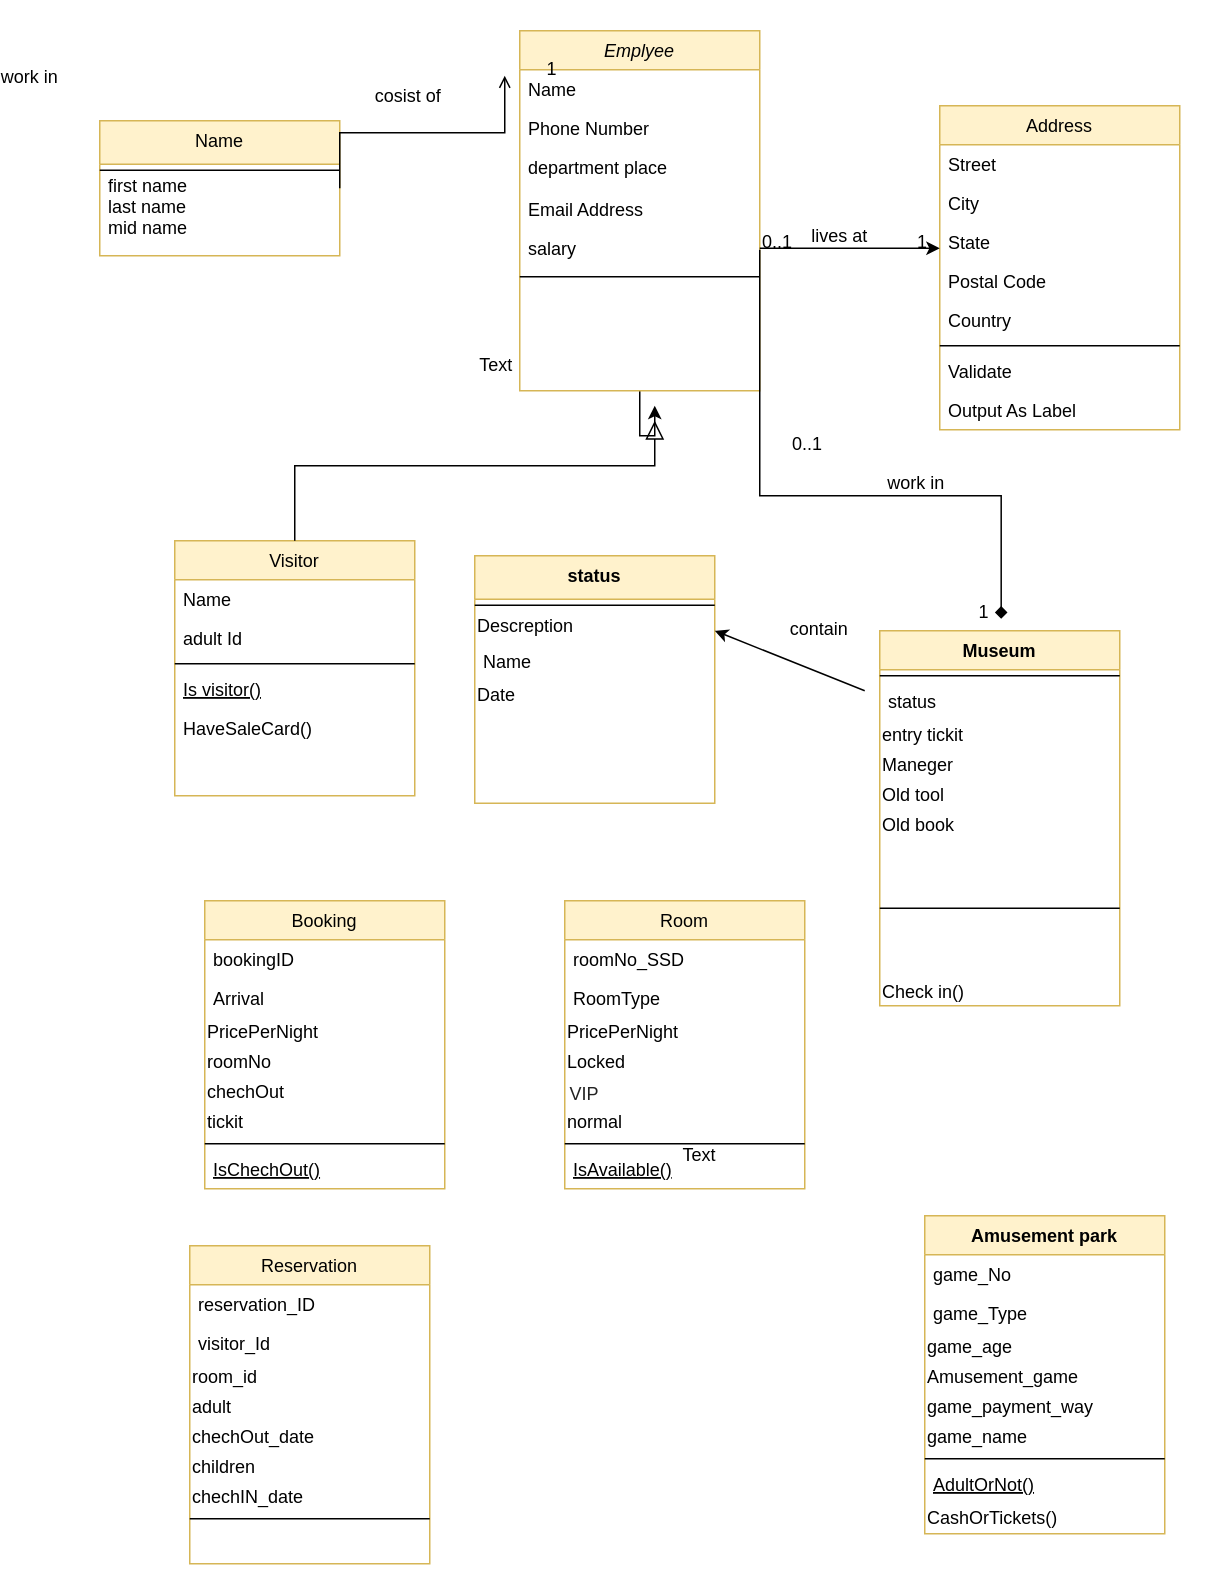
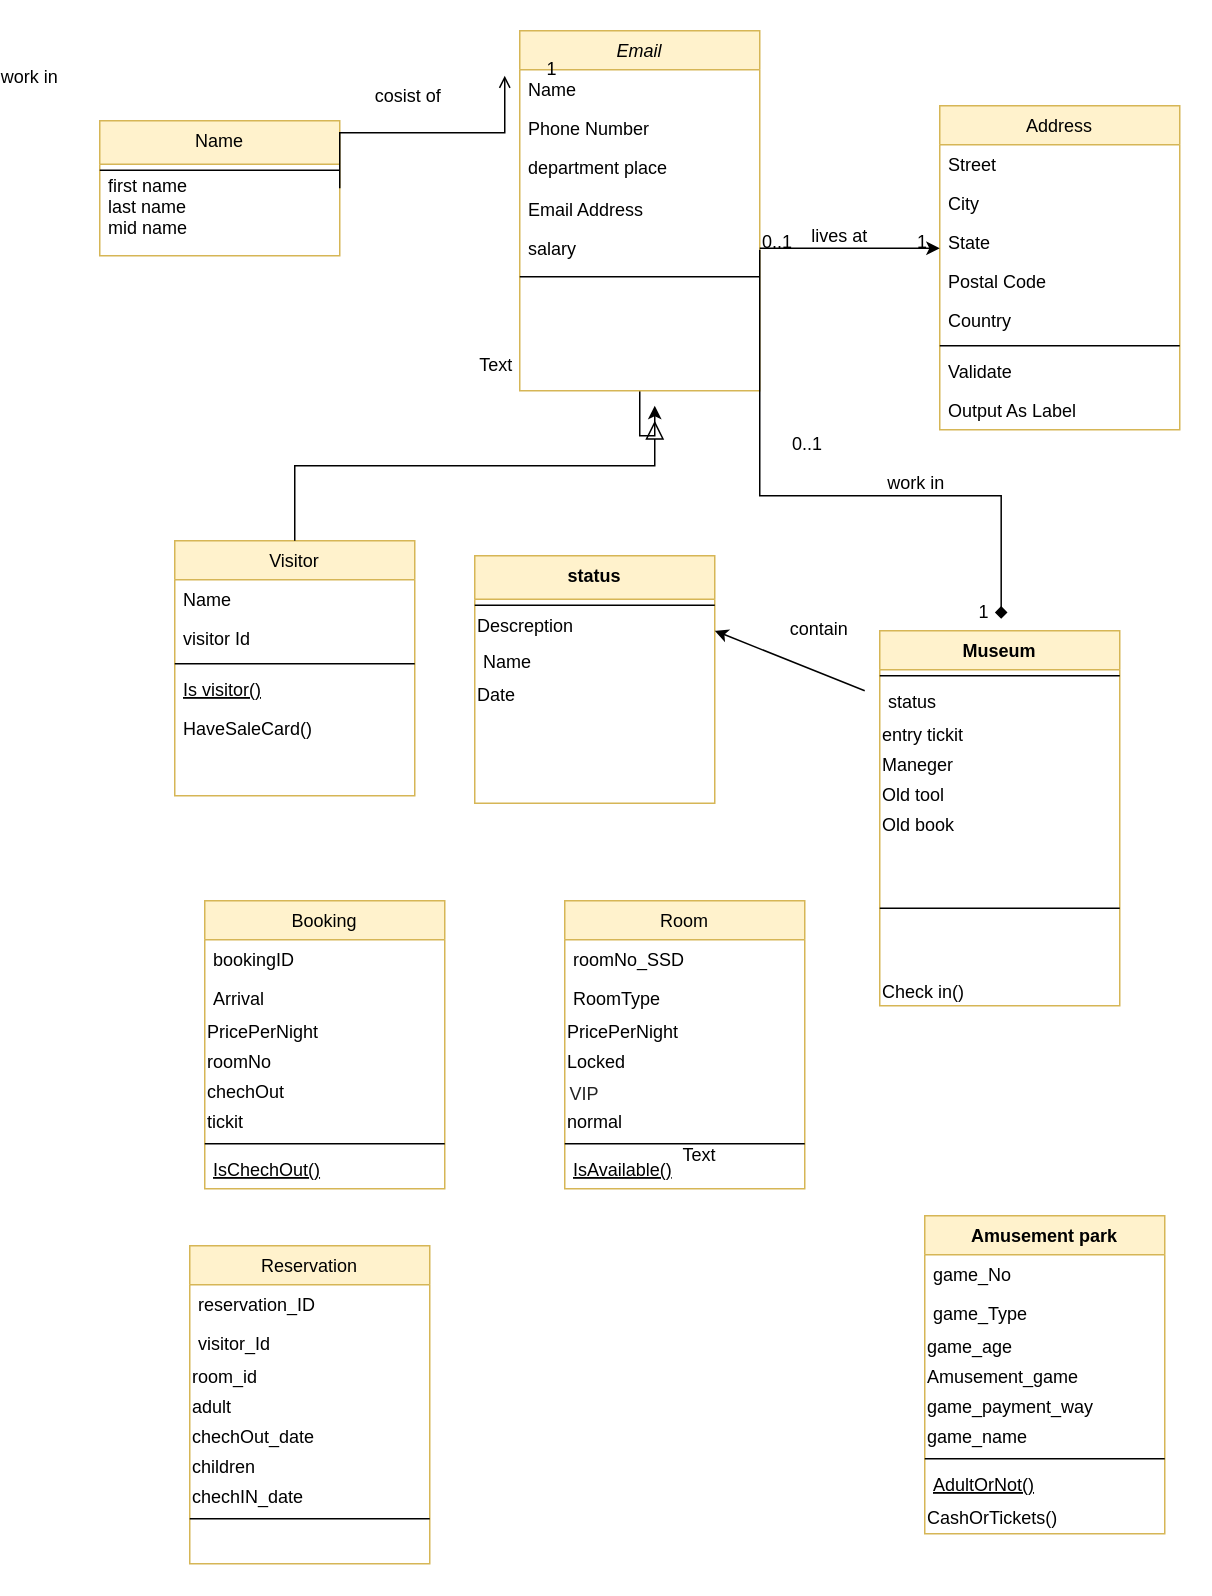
(639, 51) -> (639, 51)
(219, 639) -> (226, 639)
